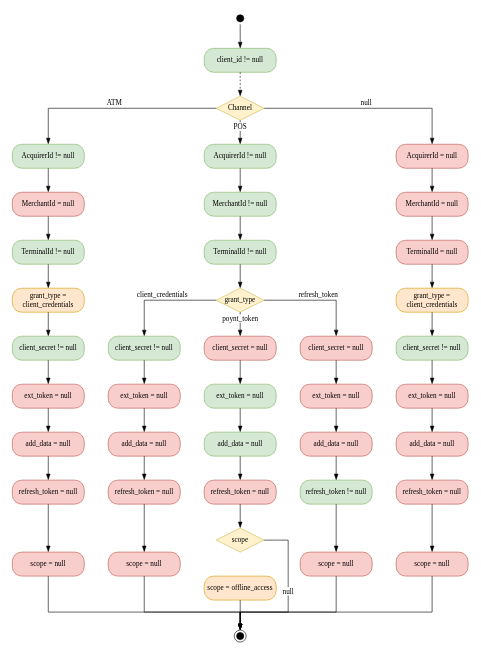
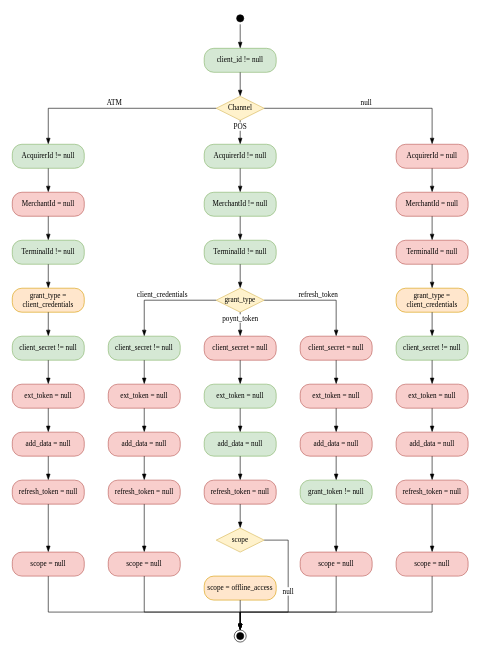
(240, 81) -> (240, 81)
(336, 492) -> (336, 492)
